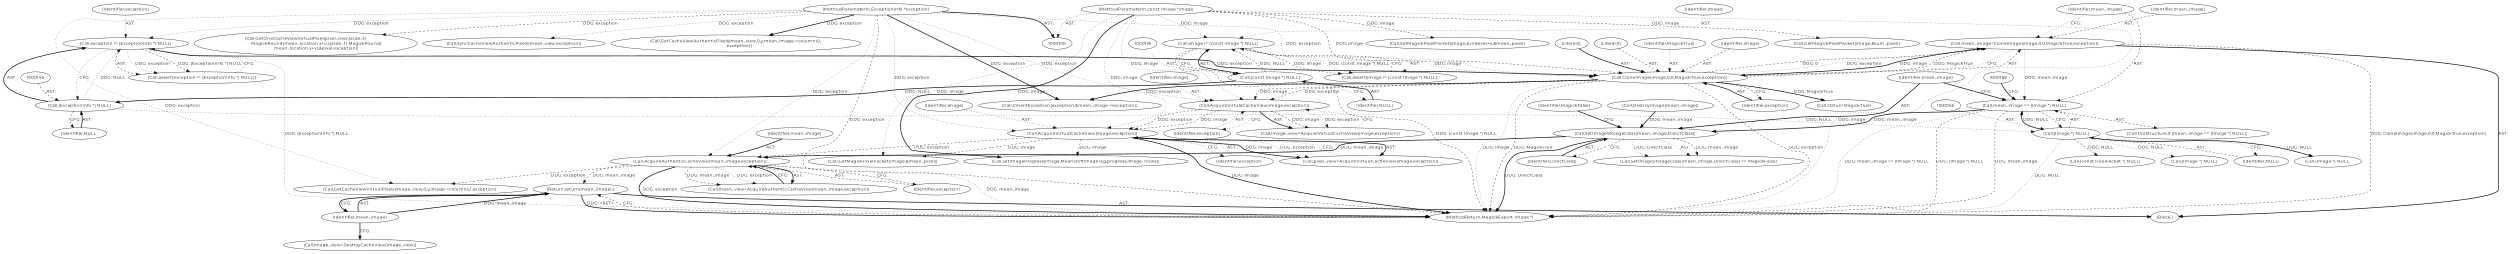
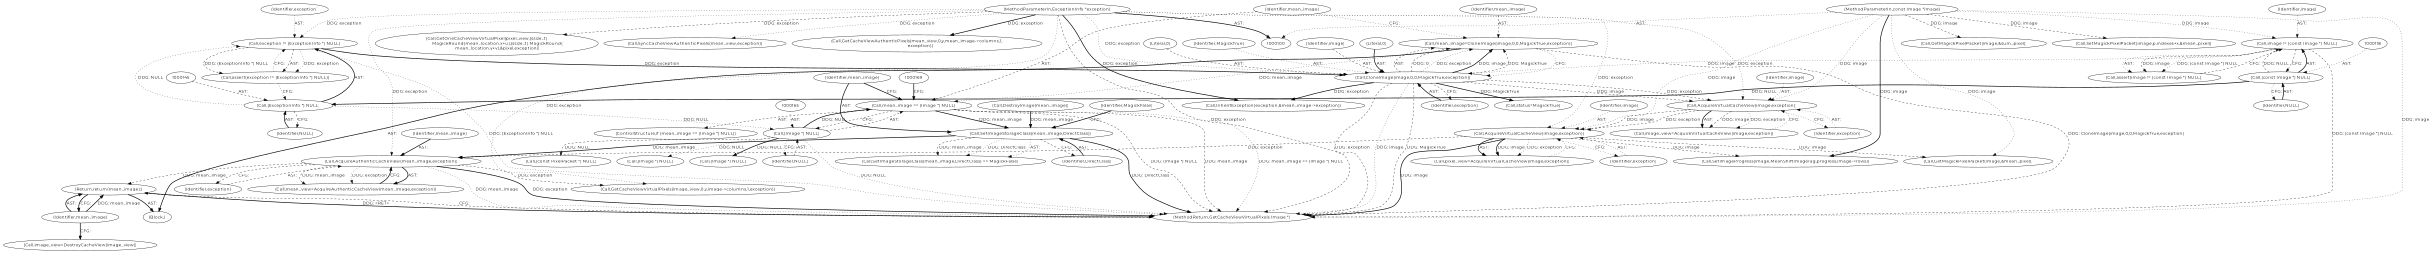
(1469, 61) -> none
(83, 67) -> (281, 90)
(1490, 217) -> (1232, 217)
